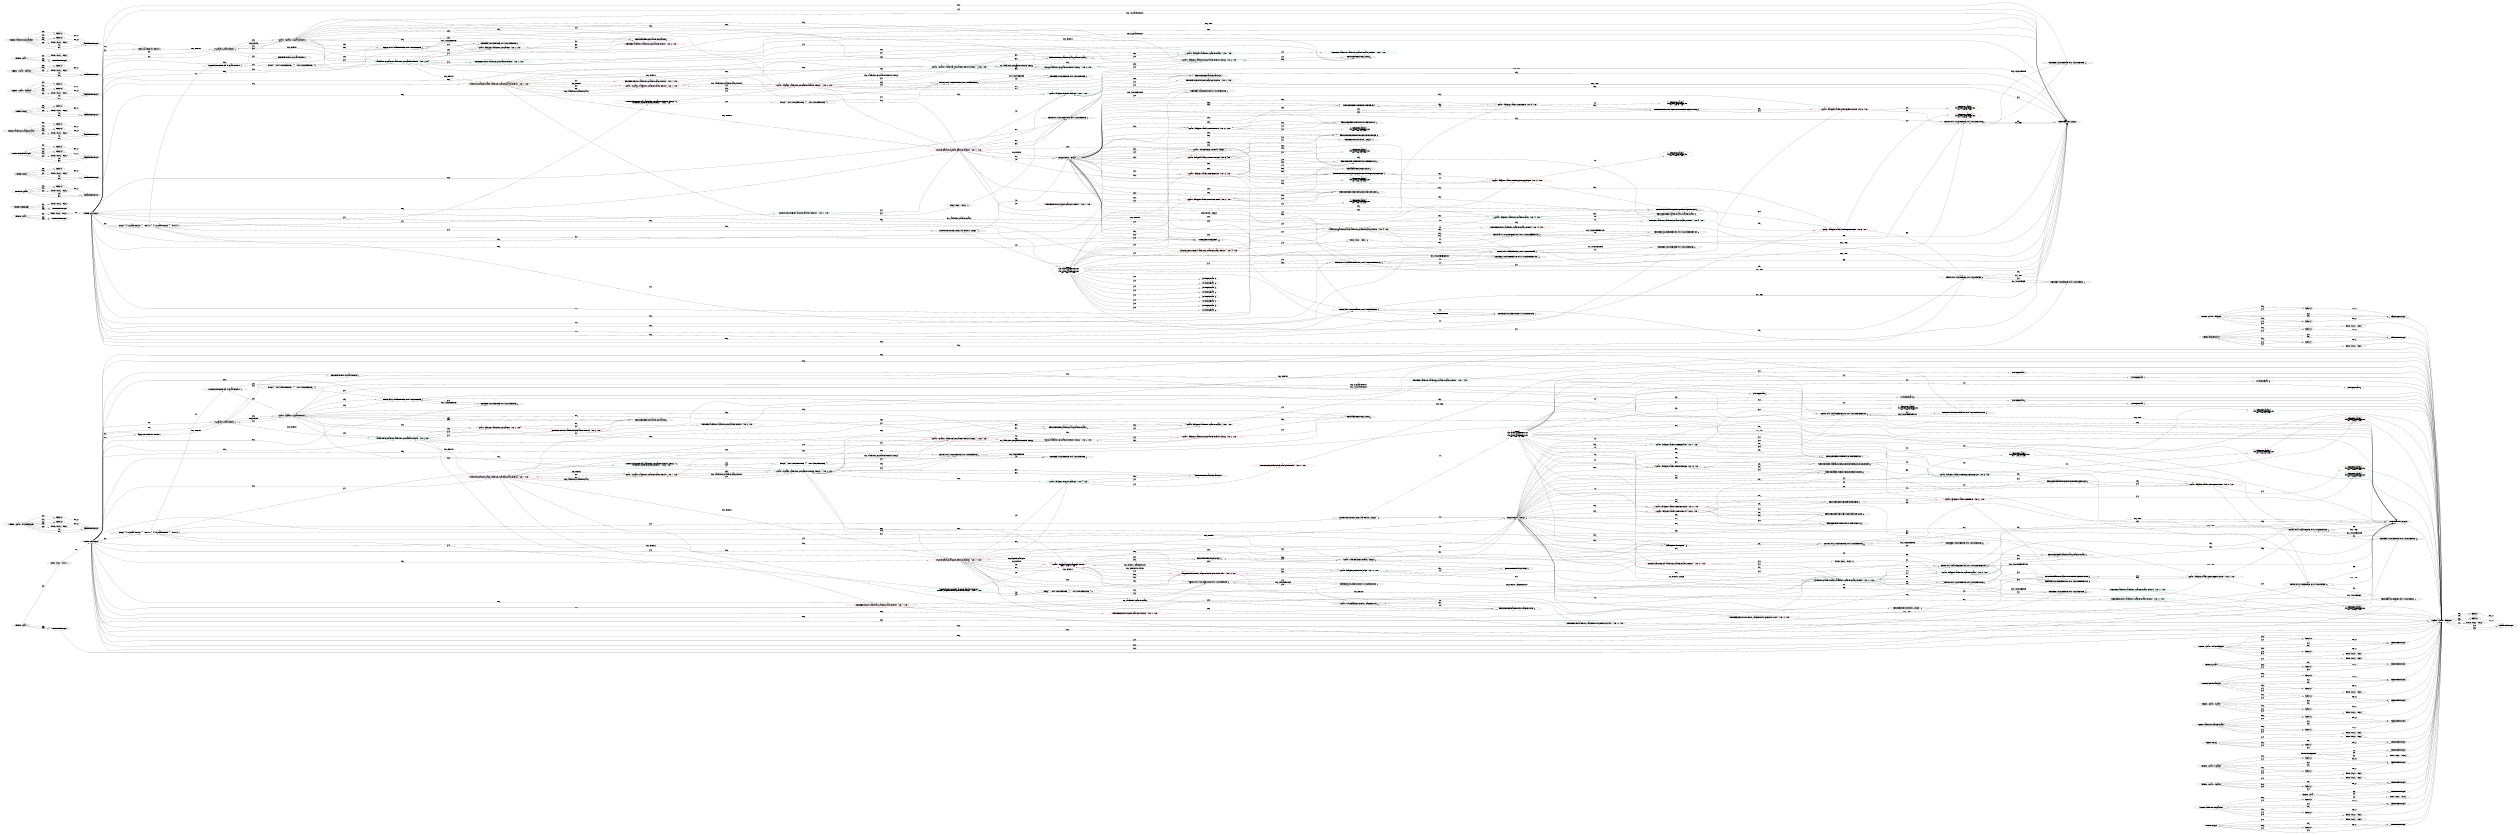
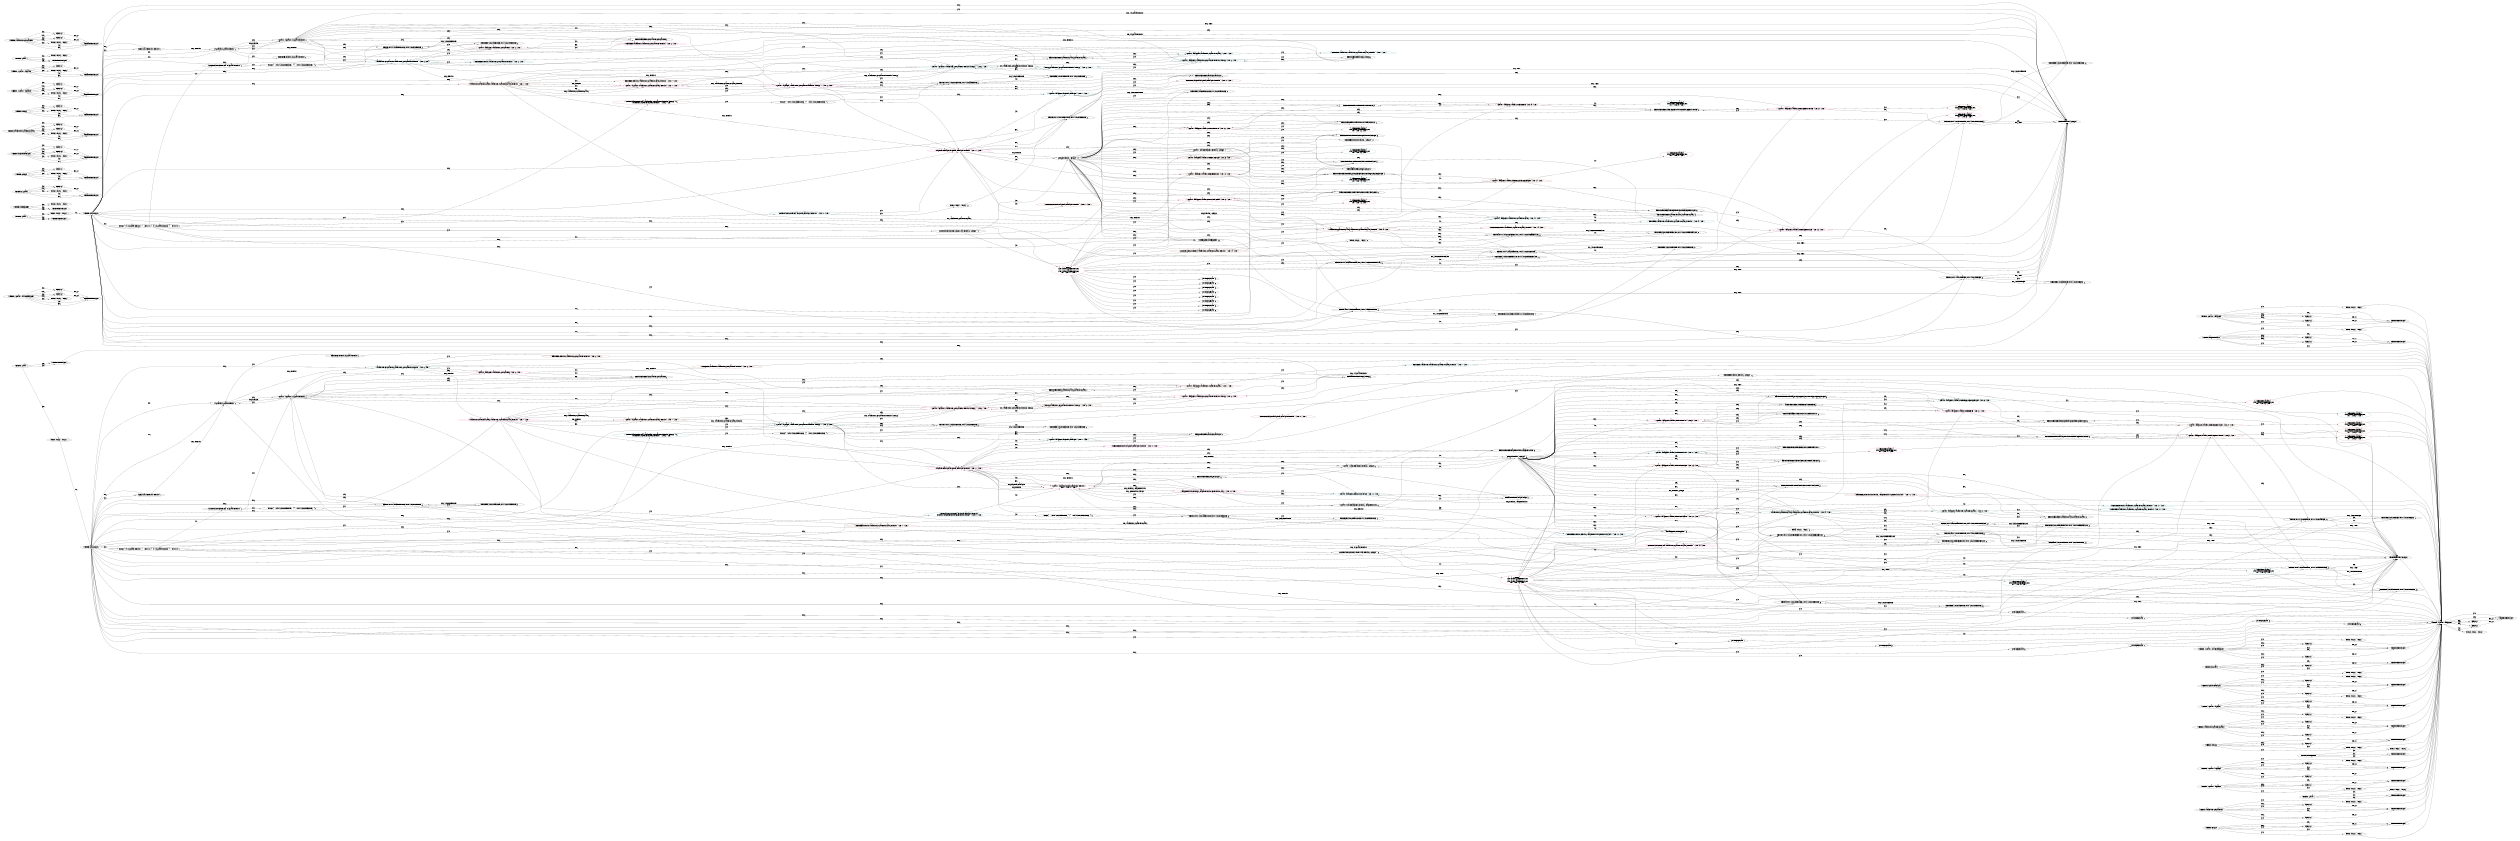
(1445, 604) -> (1726, 392)
